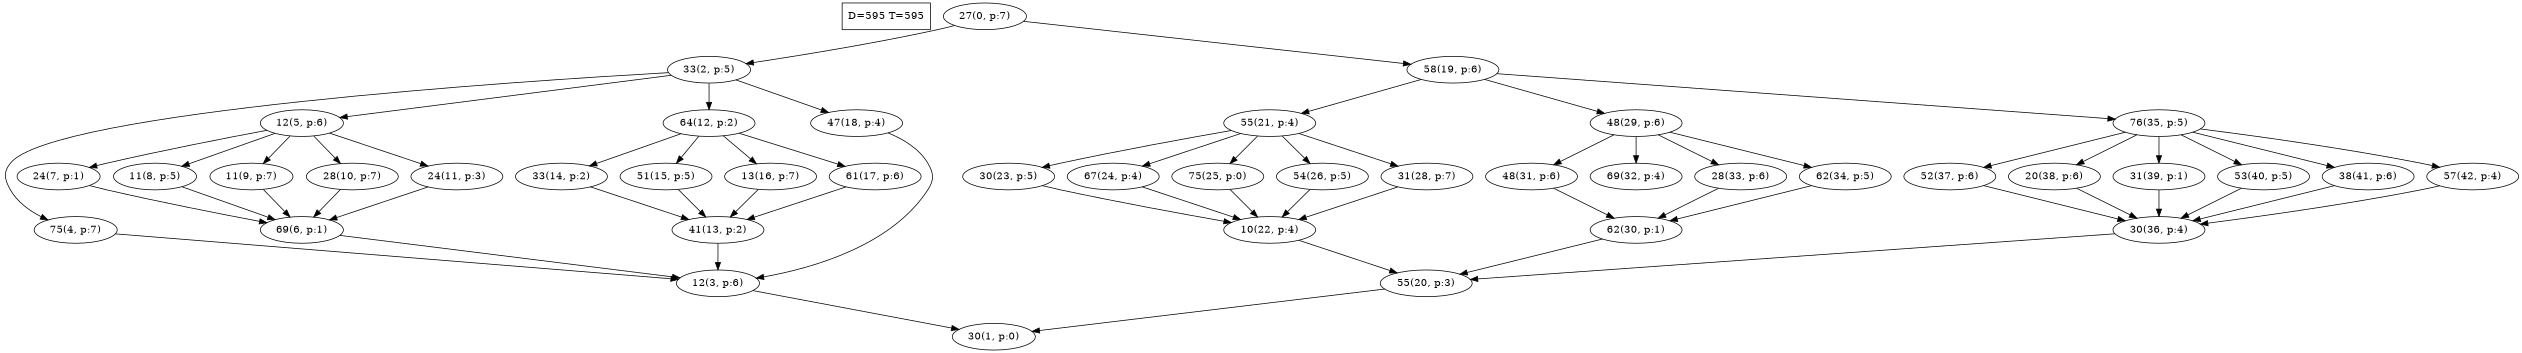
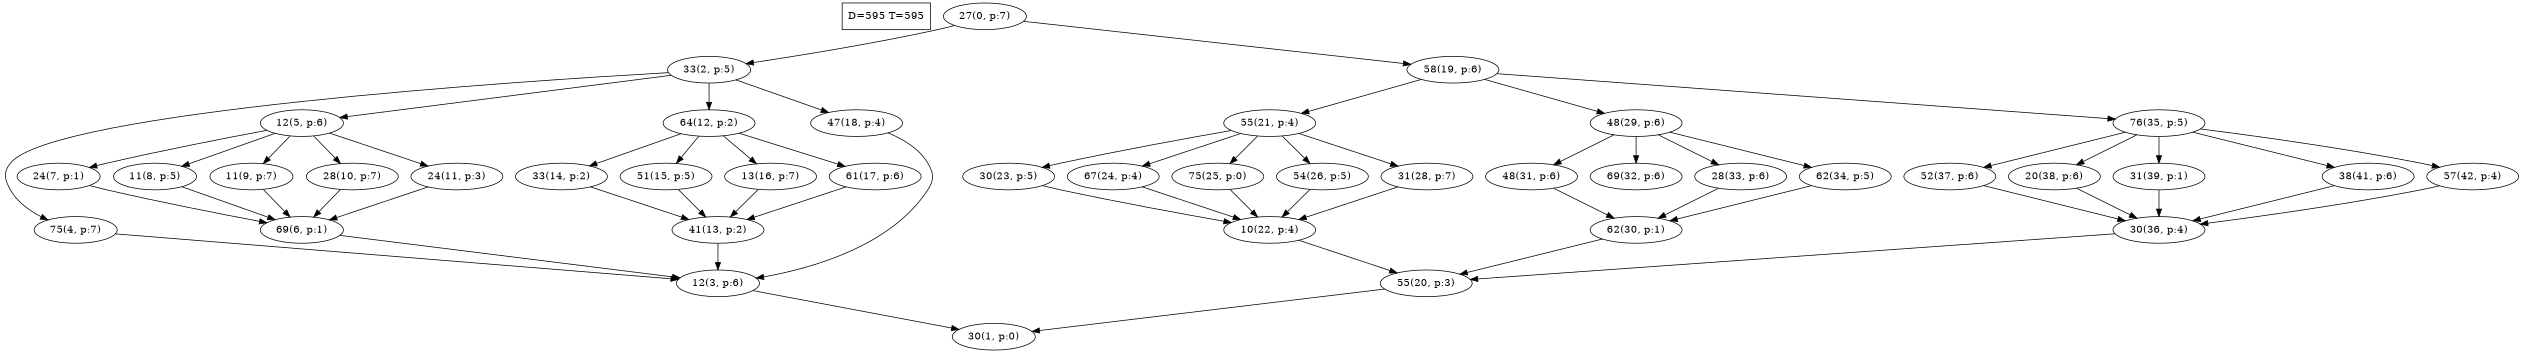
(1636, 177) -> (1636, 177)
(2264, 177) -> none
